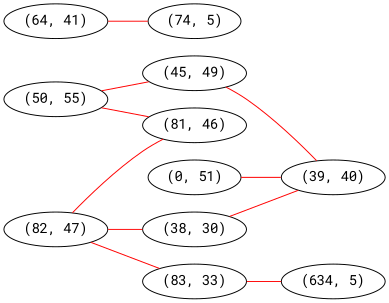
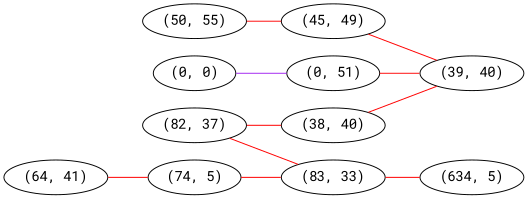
none -> (195, 73)
(195, 125) -> none
none -> (261, 177)
(56, 229) -> (195, 125)
(195, 229) -> (333, 125)
